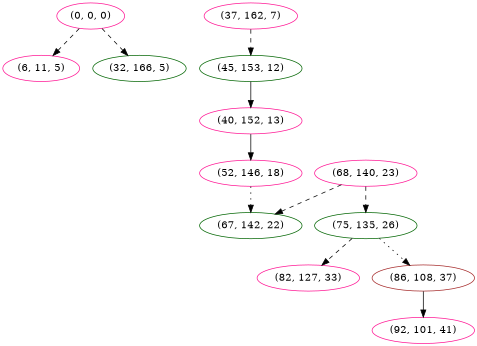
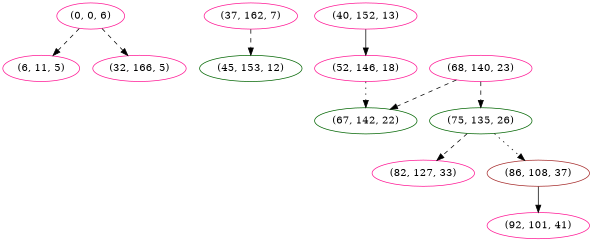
(91, 16) -> (91, 16)
(139, 68) -> (139, 68)
(251, 91) -> none
